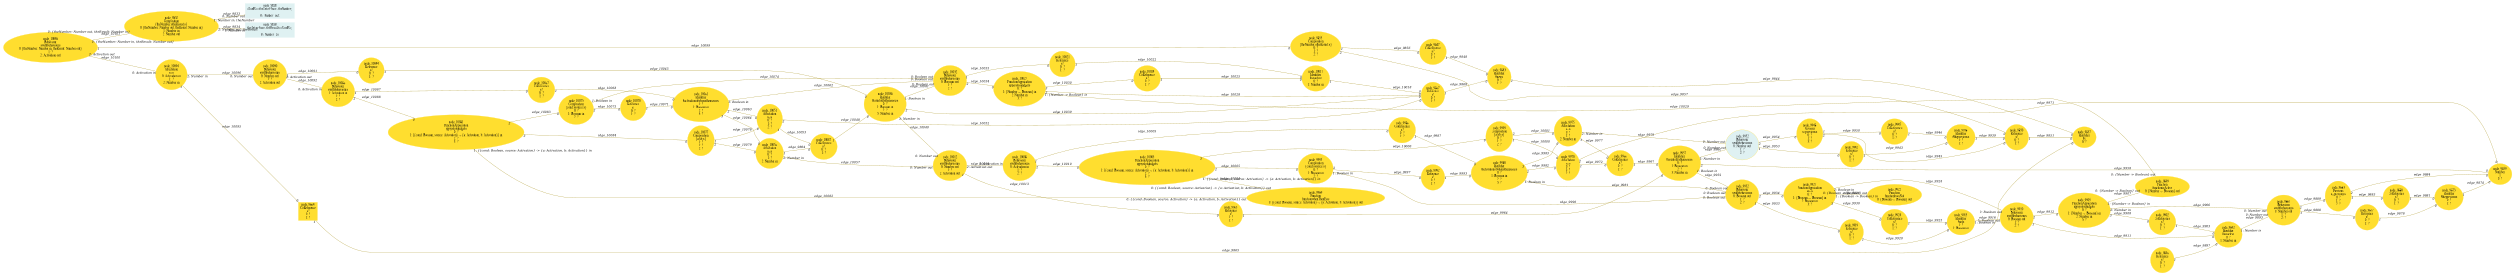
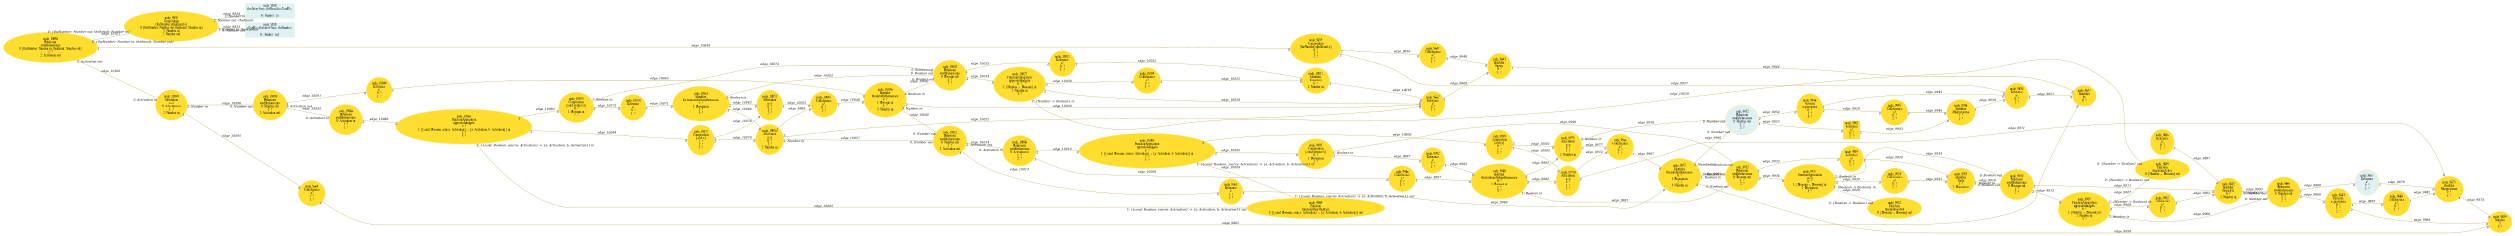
(541, 90) -> none
(2053, 105) -> (2024, 131)
(1103, 125) -> (1102, 119)
(1852, 154) -> (1852, 130)
(308, 211) -> (312, 193)
(2367, 217) -> (2367, 182)
